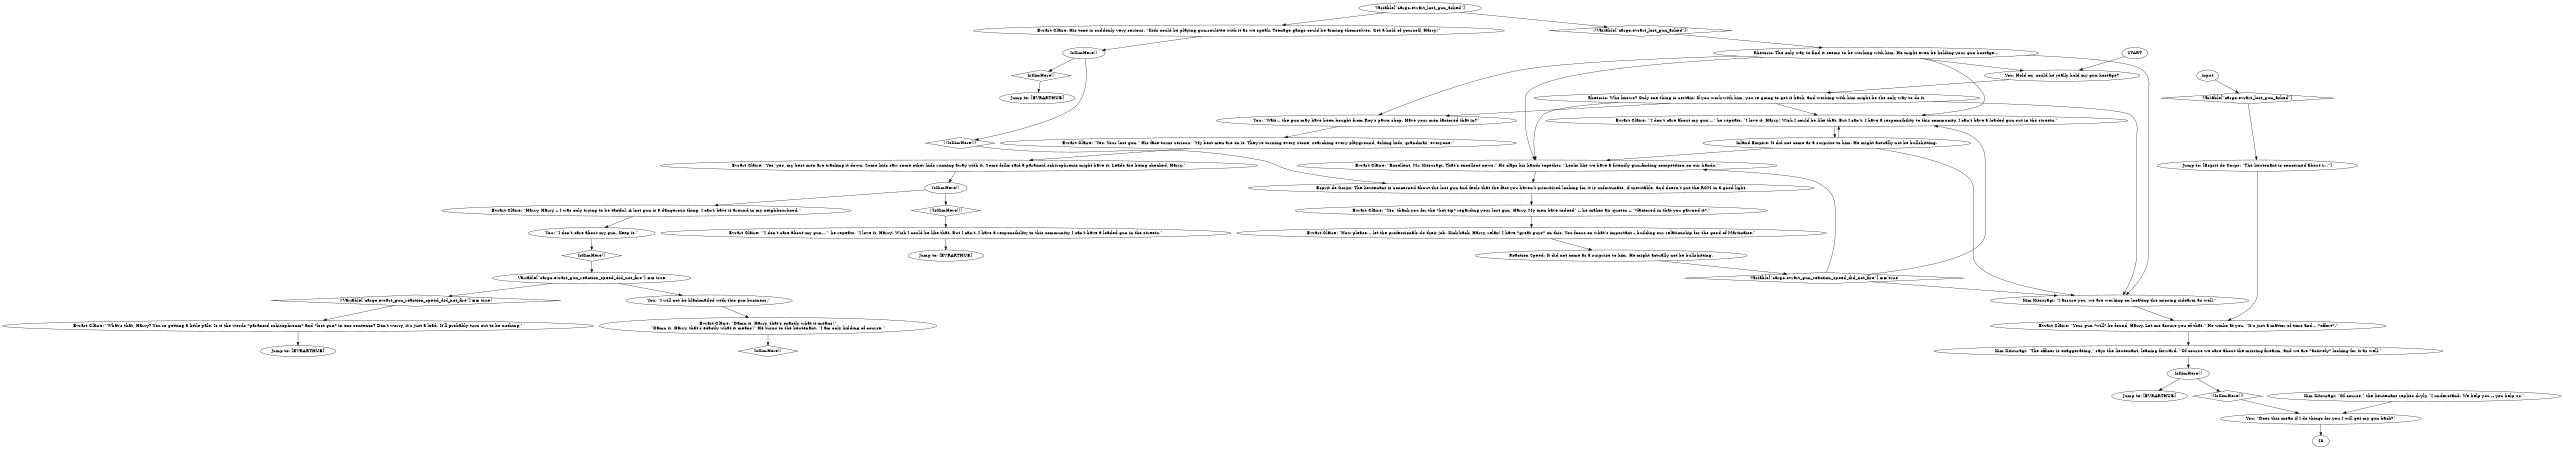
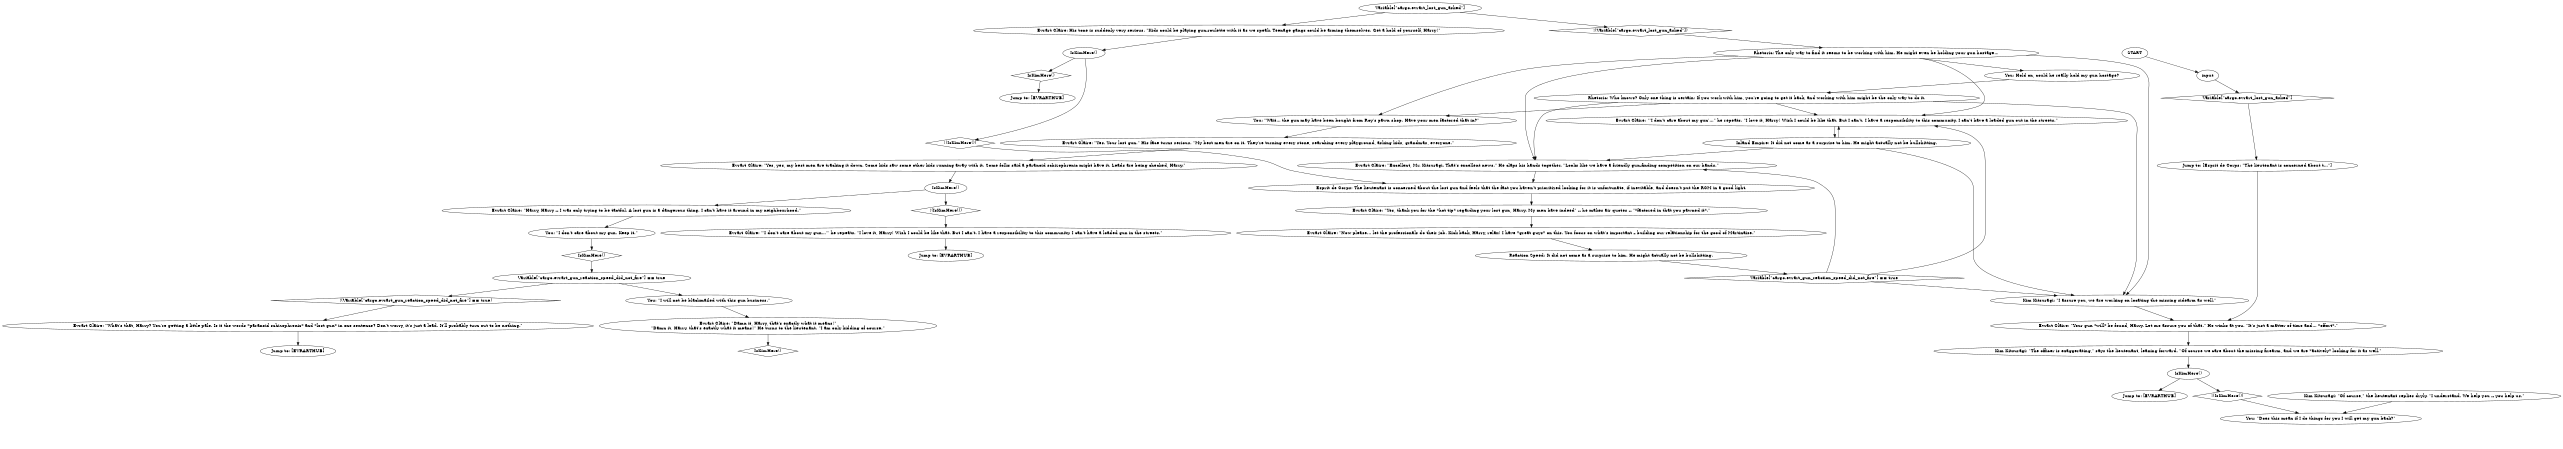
(2103, 63) -> (2170, 64)
(2321, 441) -> none
